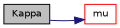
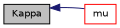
(62, 21) -> (72, 8)
